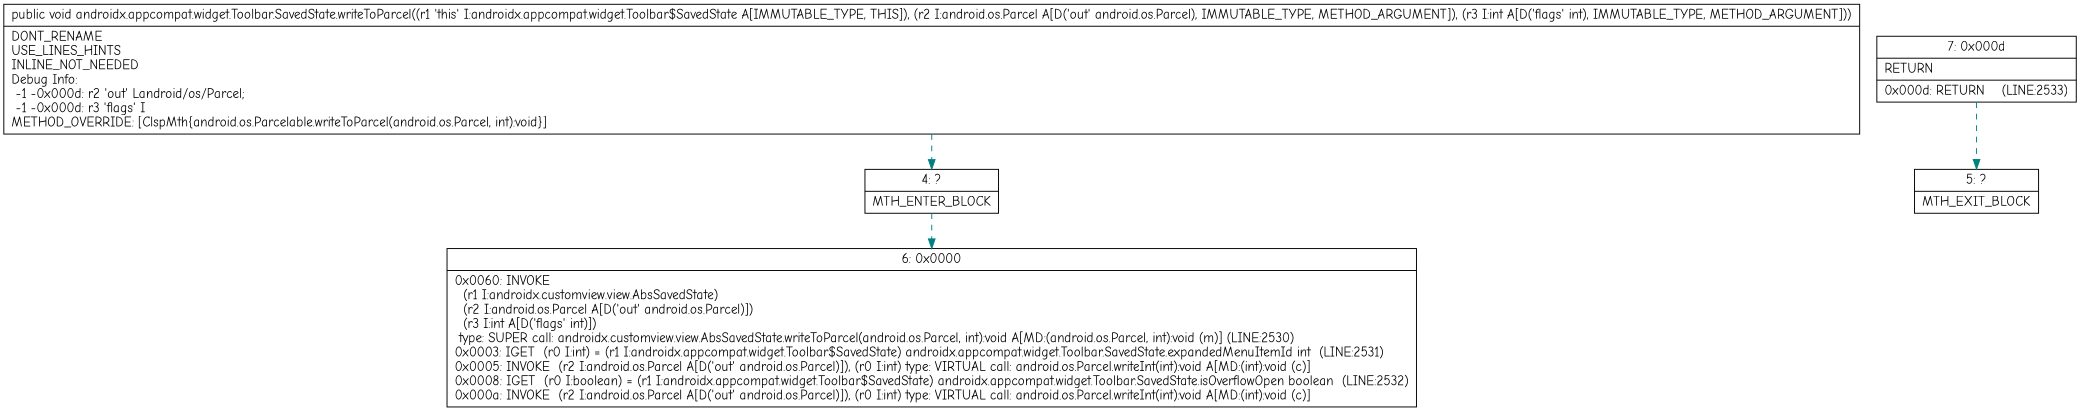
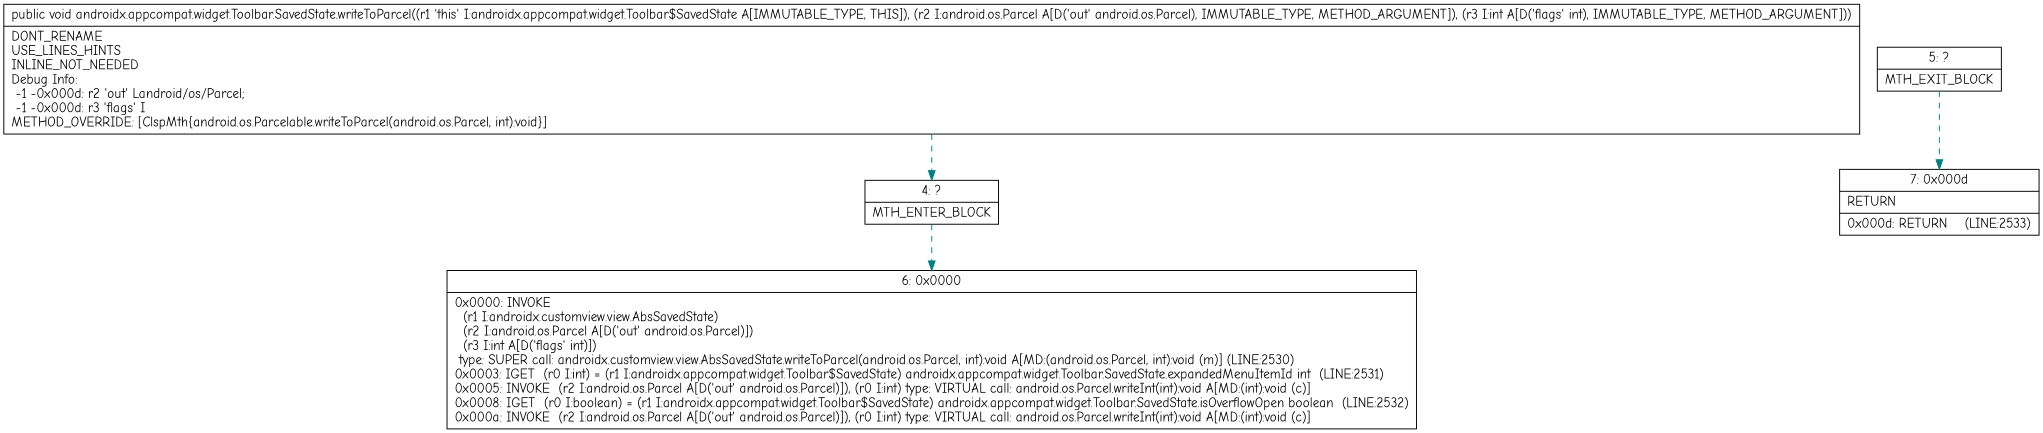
(1977, 131) -> (1939, 125)
(507, 281) -> (507, 303)
